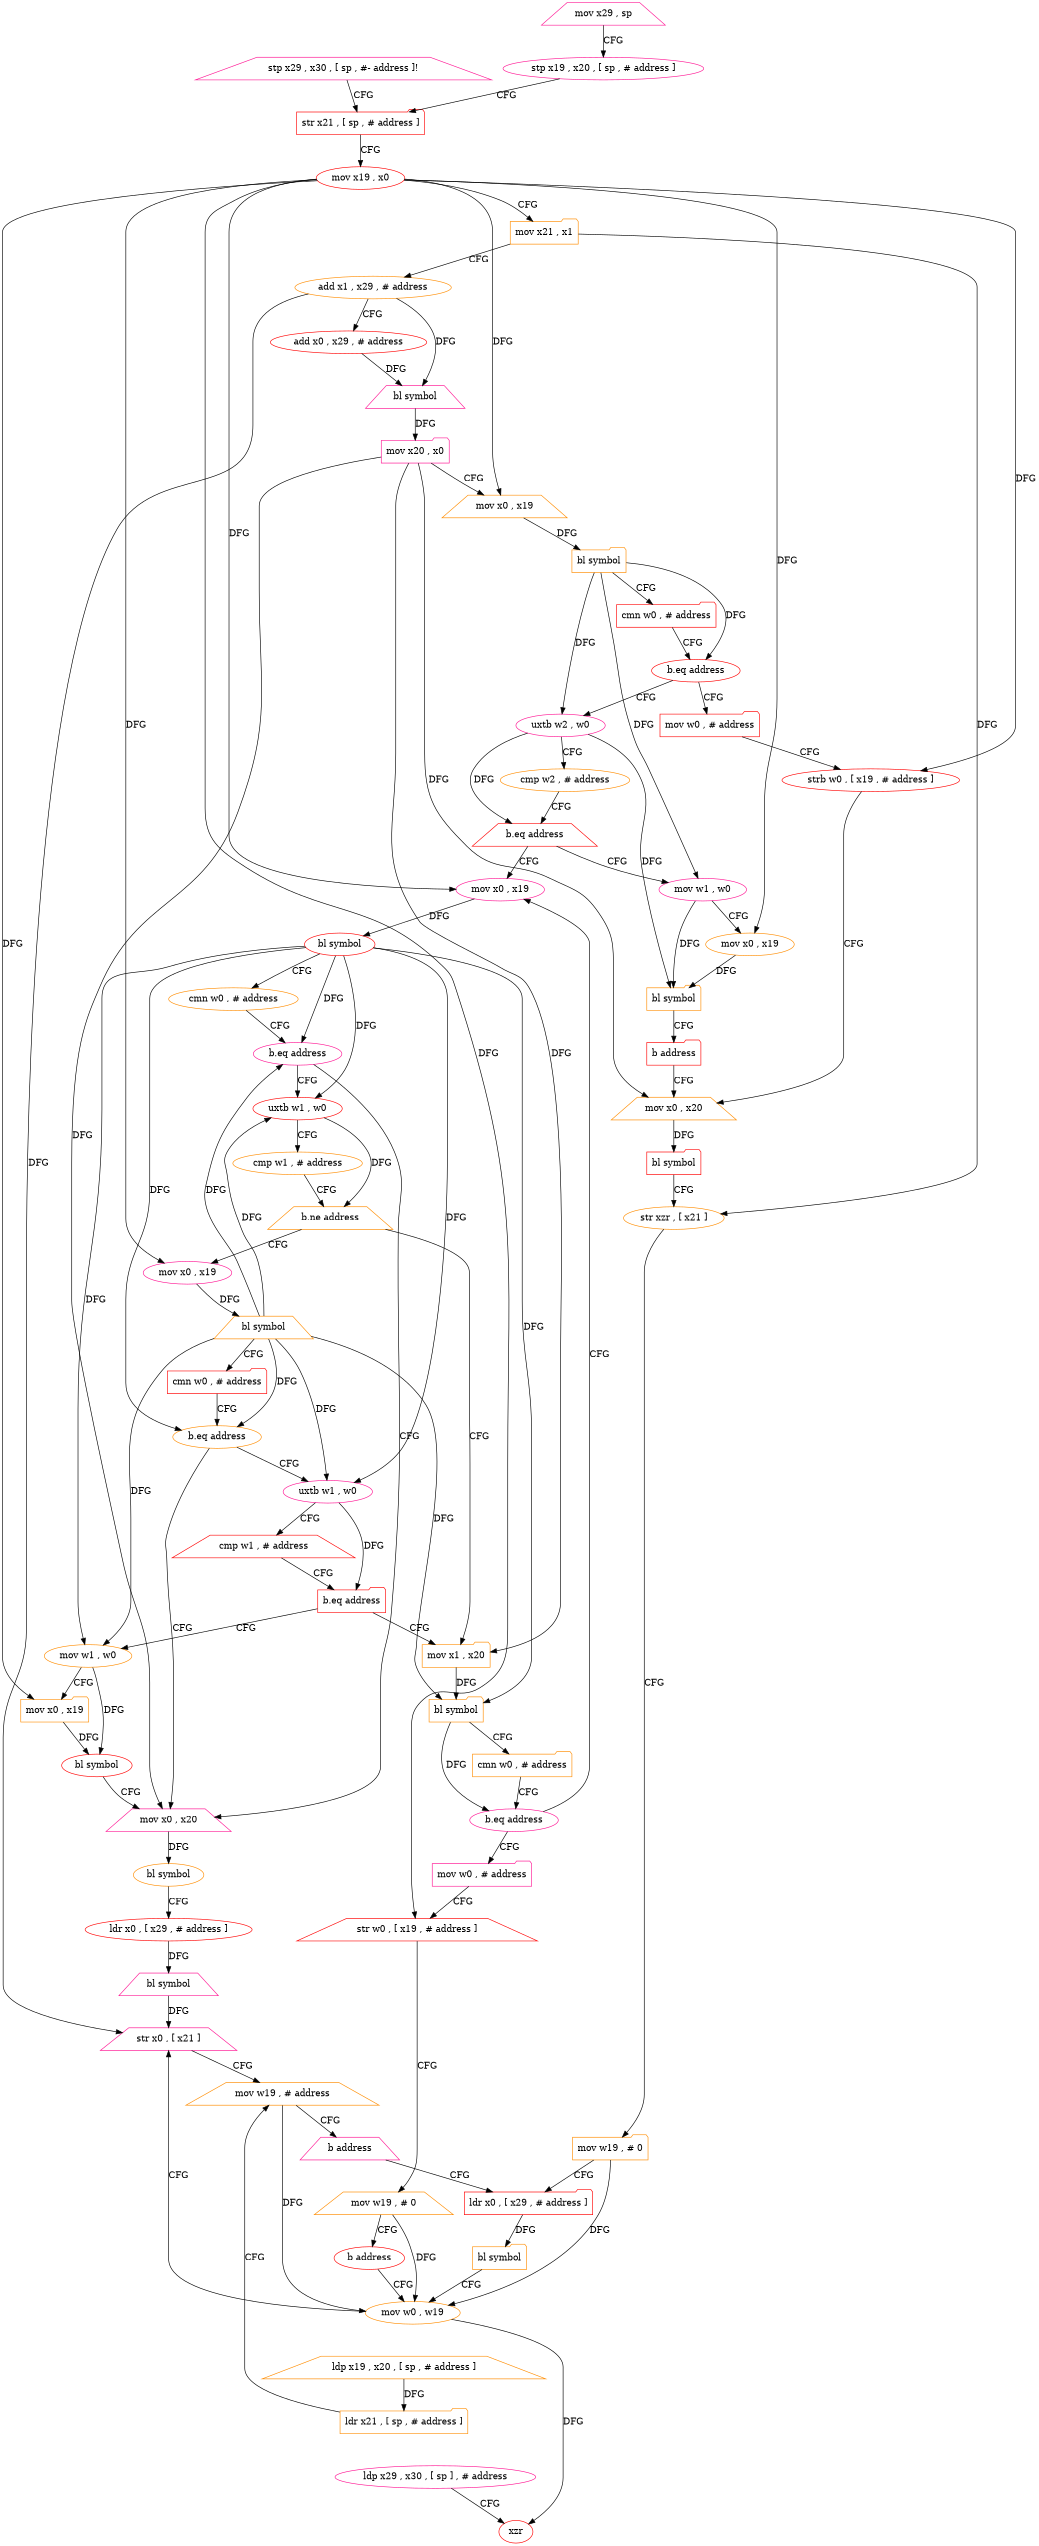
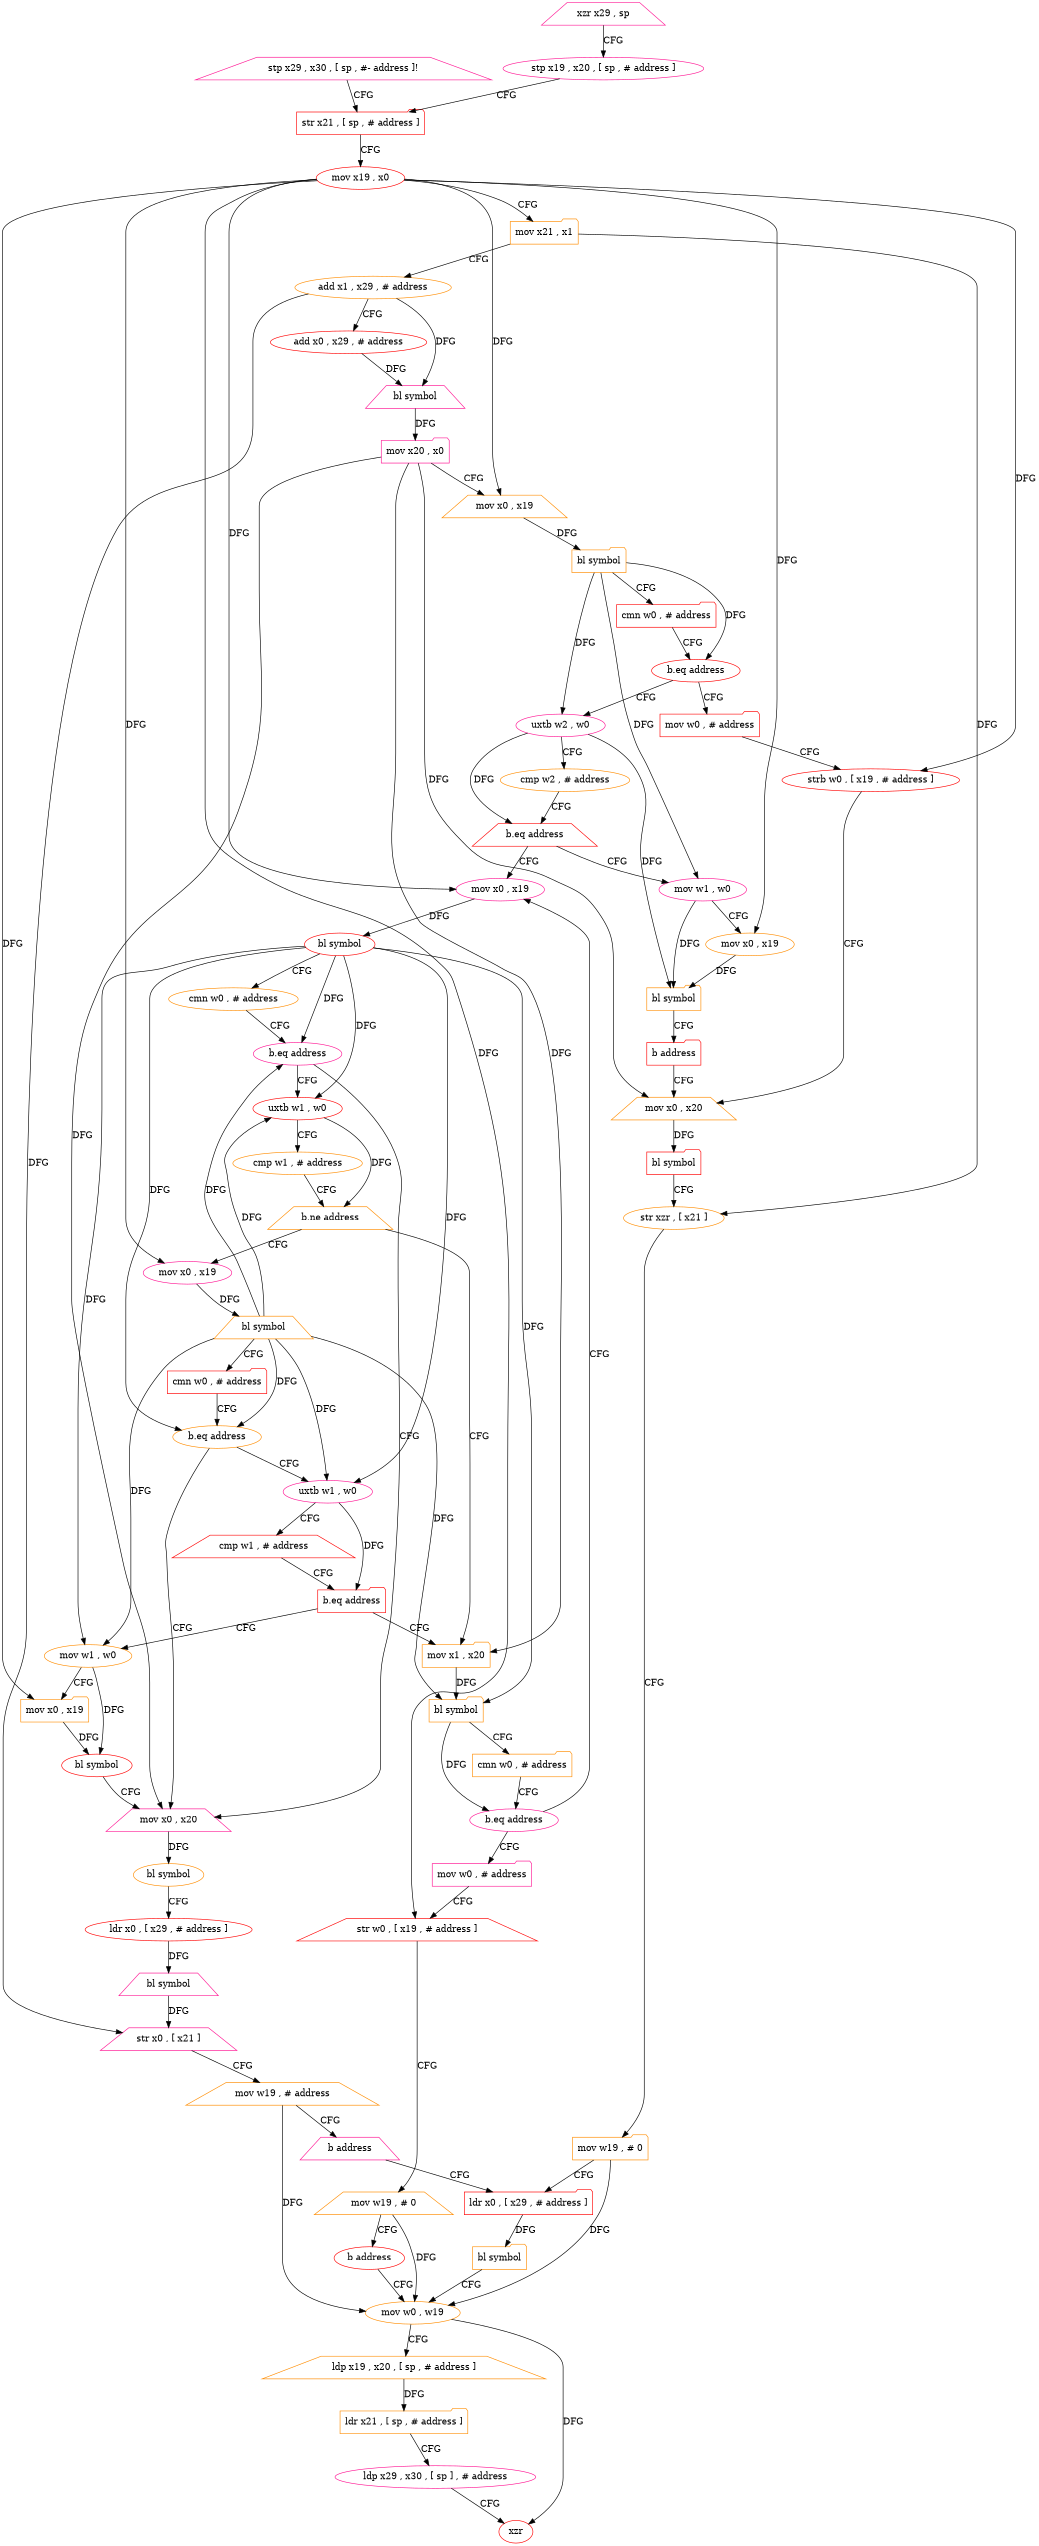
(603, 14) -> (603, 14)
(171, 2264) -> (409, 2337)
(245, 2291) -> (418, 2447)
